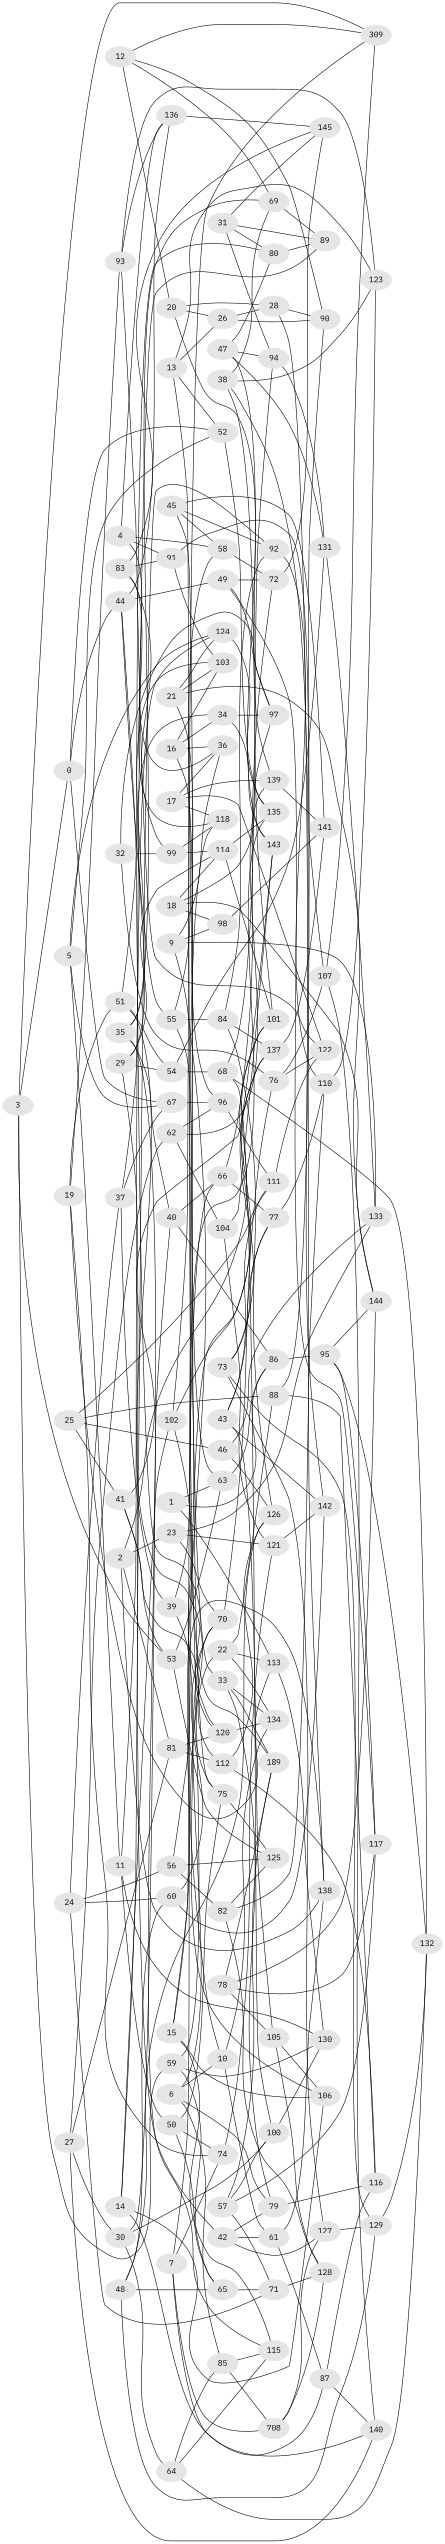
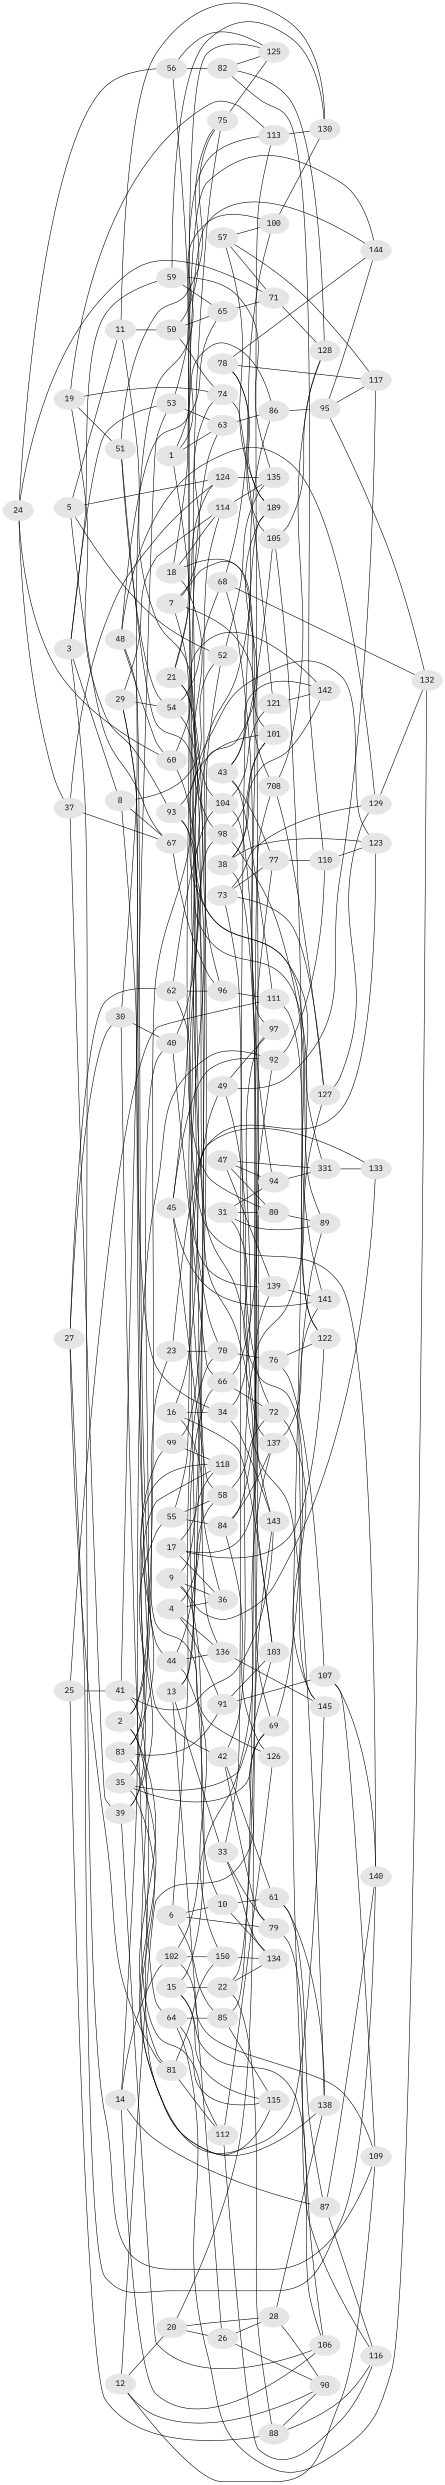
(376, 35) -> (376, 2157)
(325, 548) -> (325, 1169)
none -> (190, 632)
(69, 771) -> (120, 801)
(134, 813) -> (152, 1716)
(120, 854) -> none
(245, 924) -> (249, 785)
(223, 1450) -> none
(223, 1539) -> none
(223, 1733) -> (223, 1957)
